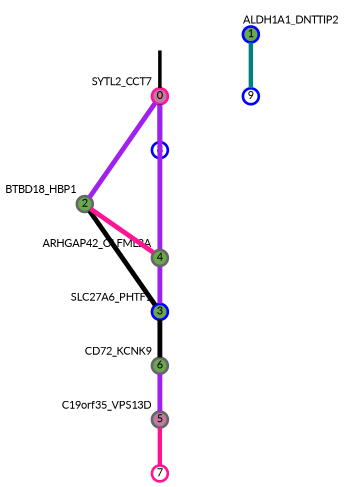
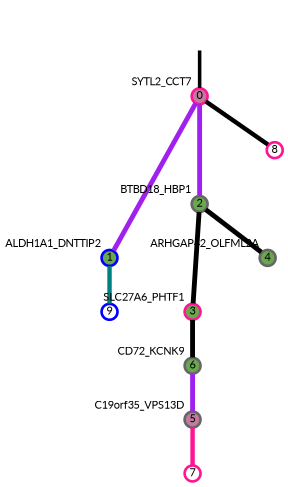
(160, 150) -> (275, 150)
(160, 204) -> (155, 177)
(122, 231) -> (233, 231)
(160, 312) -> (193, 312)
